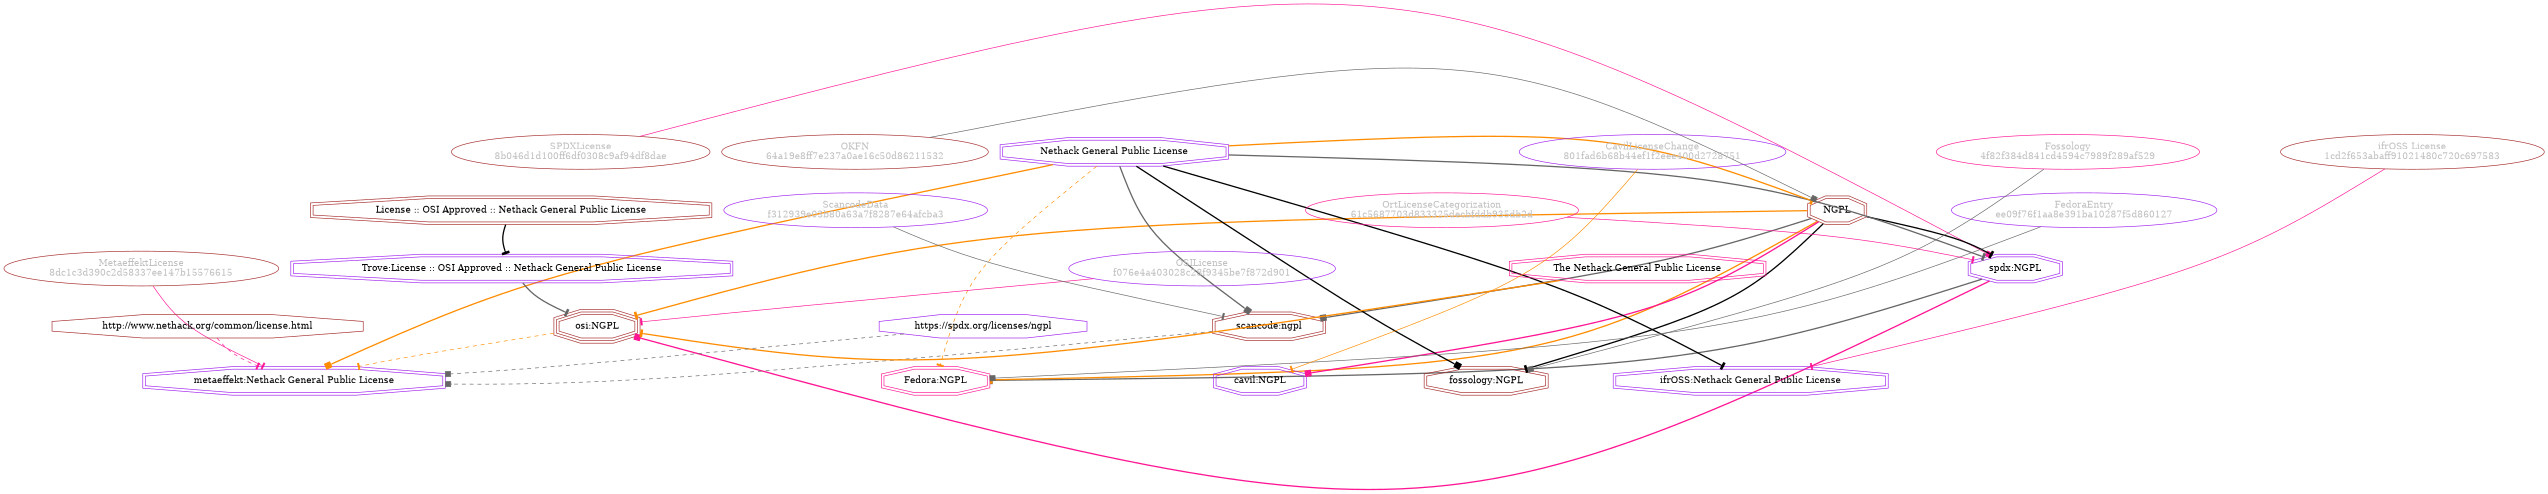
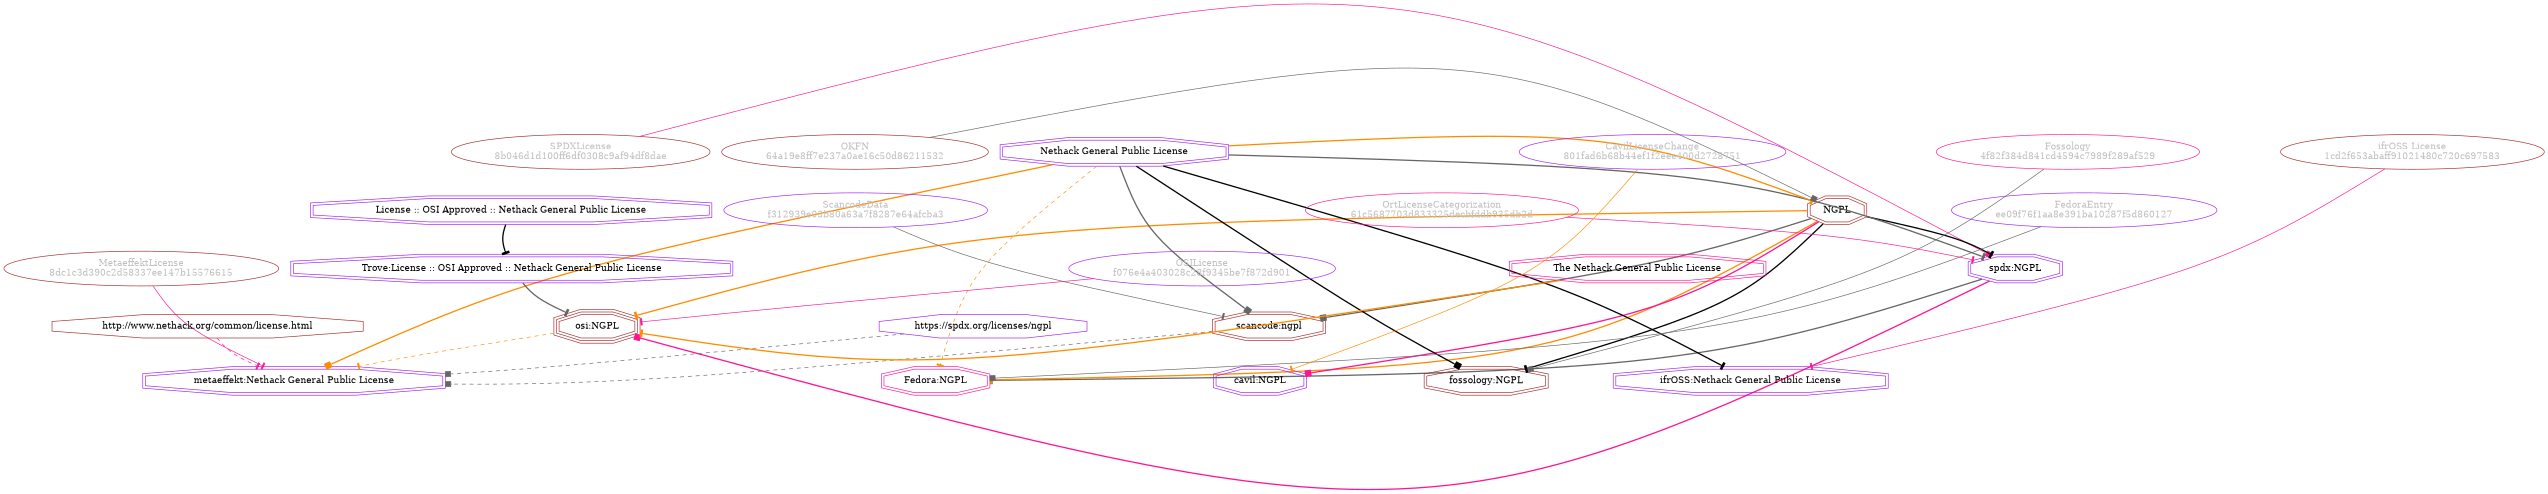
(511, 210) -> (511, 210)
